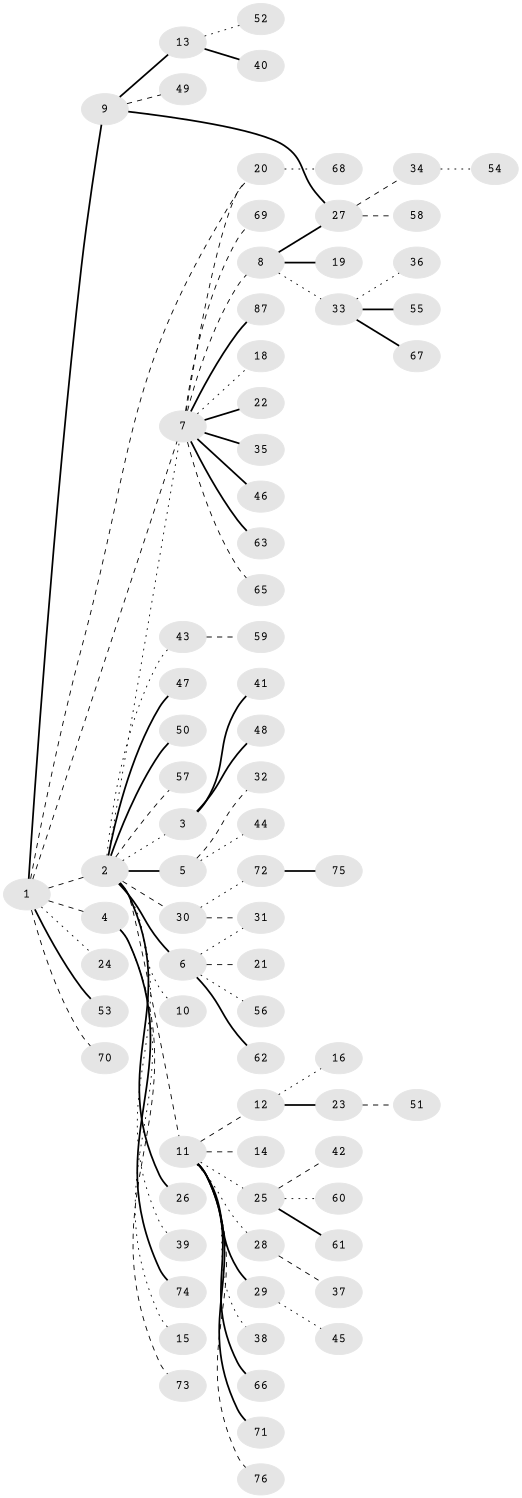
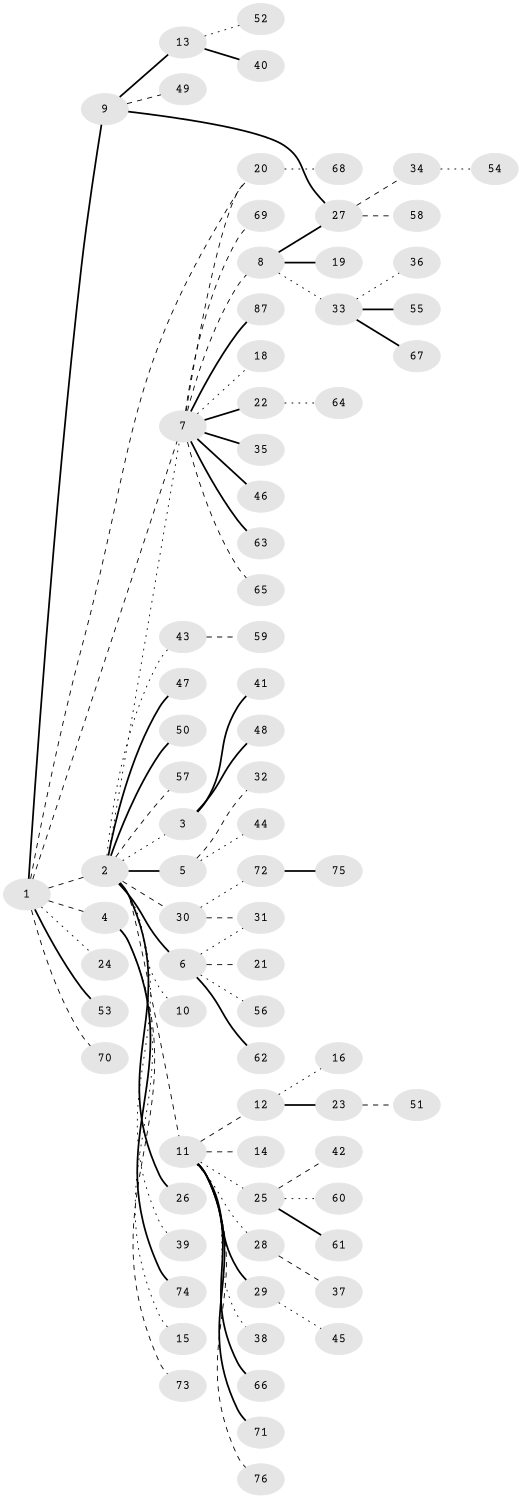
none -> (339, 403)
